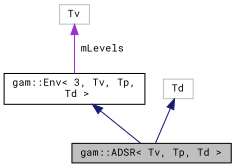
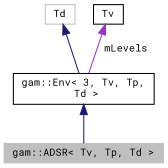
(75, 14) -> (108, 14)
(163, 126) -> (73, 54)
(152, 153) -> (84, 153)
